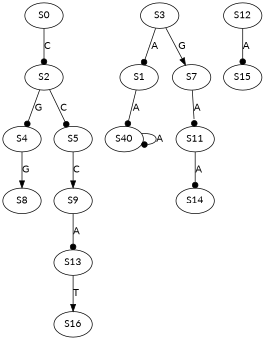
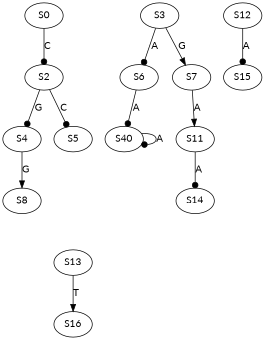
(139, 77) -> (139, 77)
(193, 105) -> (193, 105)
(73, 201) -> none
